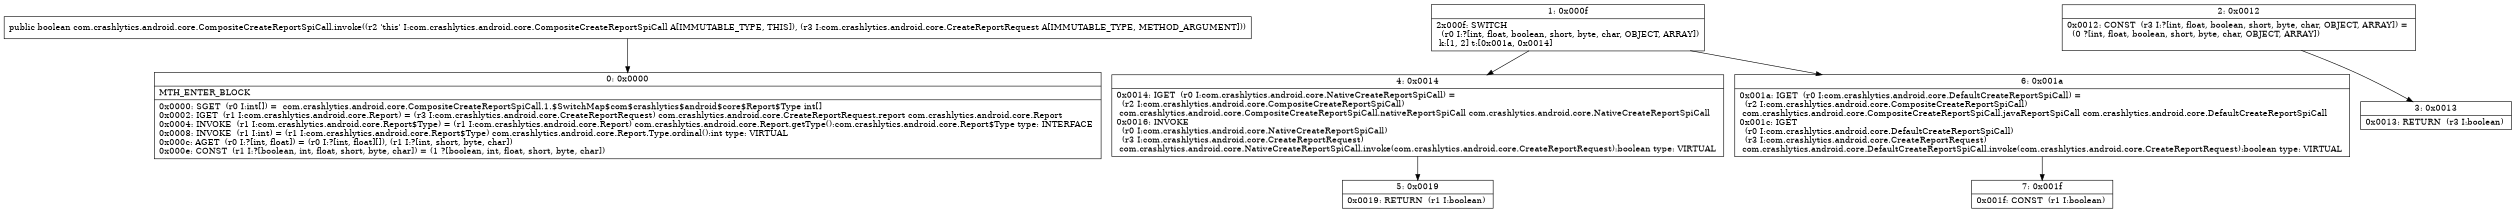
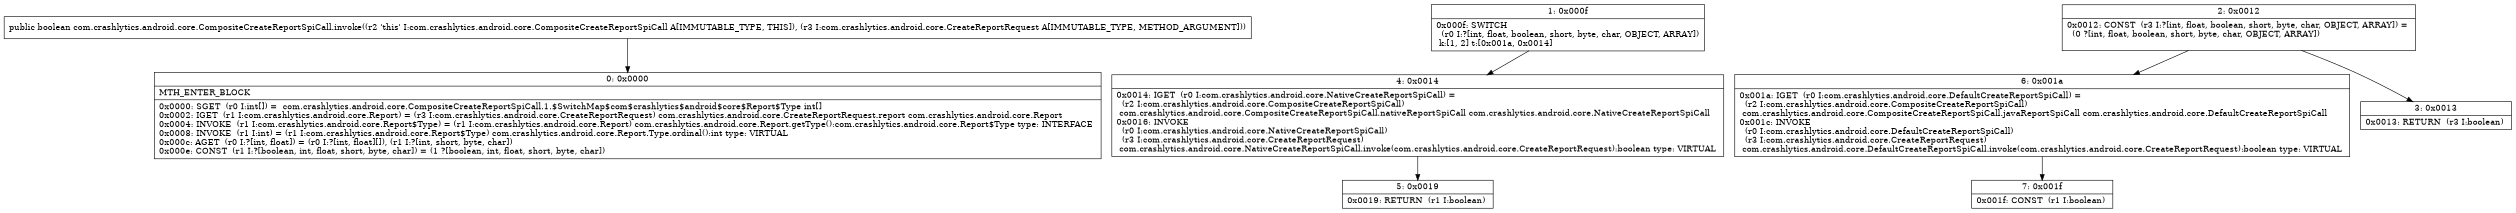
(1475, 26) -> (1475, 26)
(1753, 62) -> (2164, 61)
(1771, 122) -> (1778, 122)
